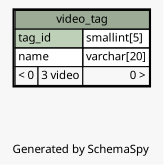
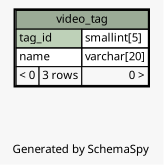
(60, 76) -> (60, 76)
